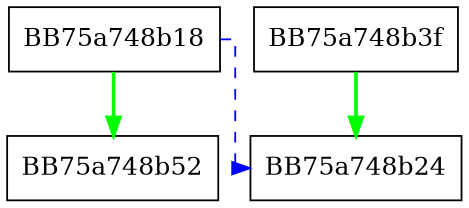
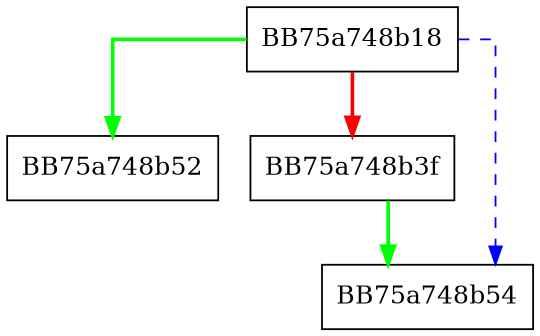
none -> (352, 95)
(356, 168) -> (428, 297)
